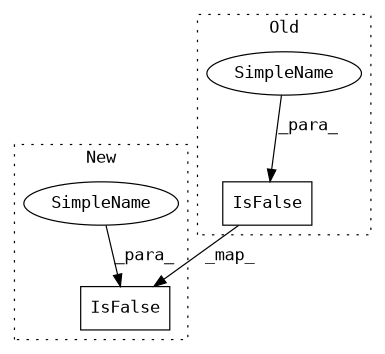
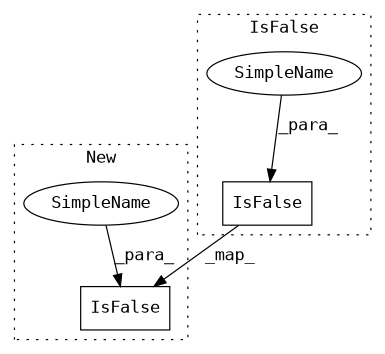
(284, 28) -> (284, 28)
